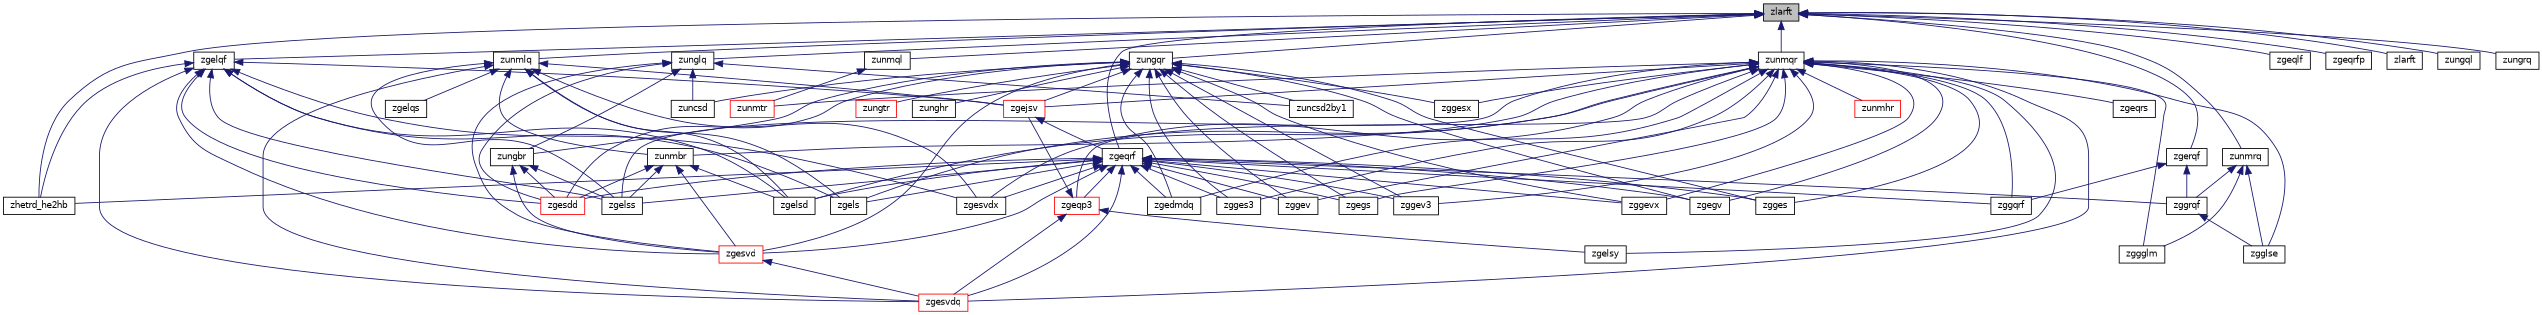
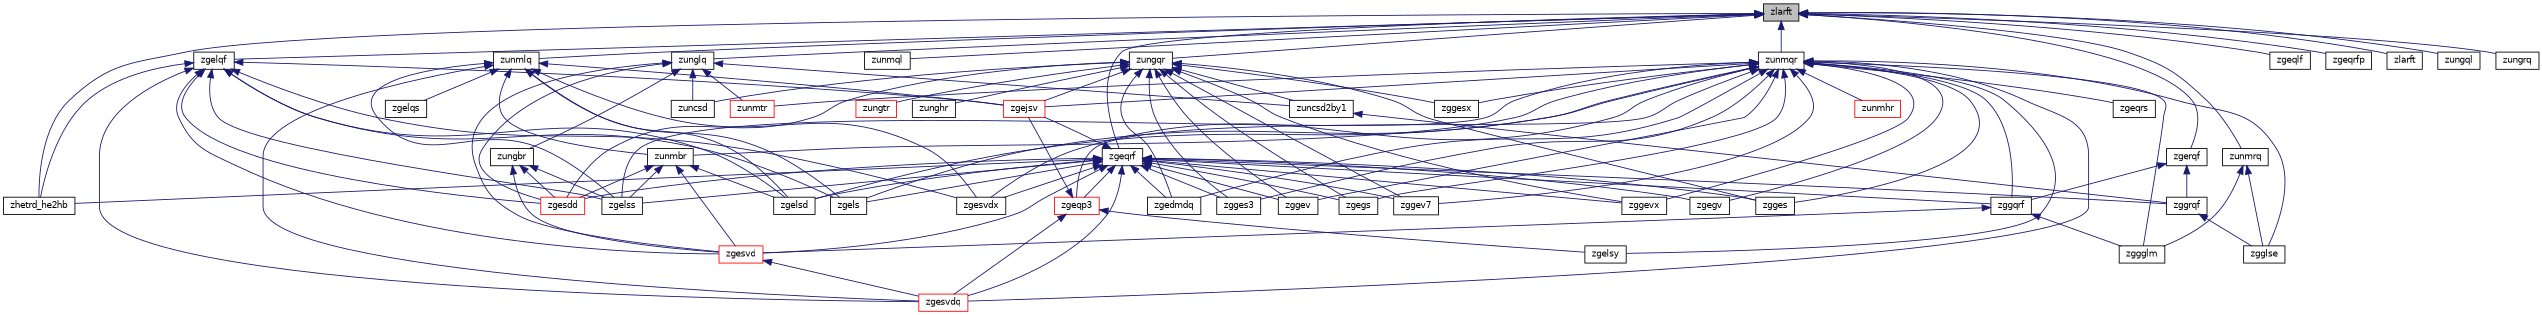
(816, 86) -> (727, 89)
(798, 110) -> none
(1398, 117) -> none
(1073, 135) -> (1074, 131)
(952, 136) -> (1373, 231)
(2213, 184) -> (1764, 158)
(1416, 206) -> (1416, 206)
none -> (2081, 232)
